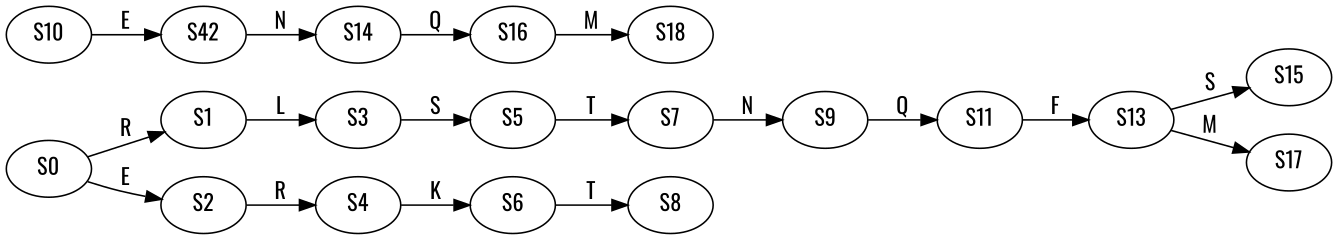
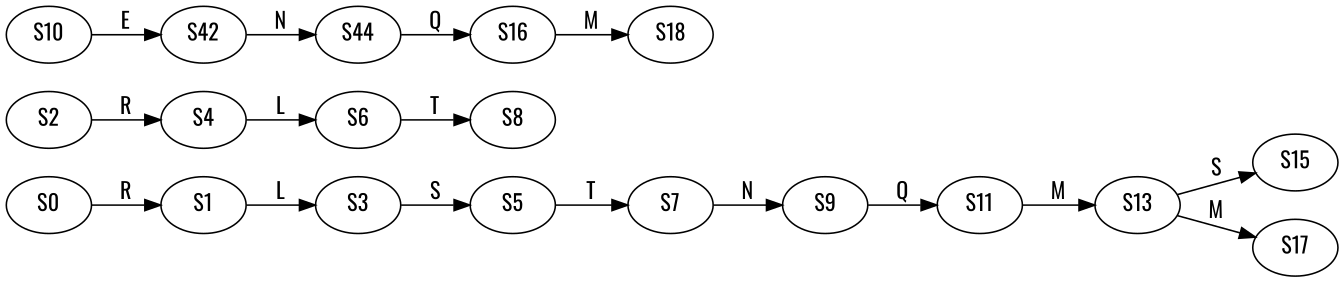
(358, 35) -> (358, 35)
(1056, 108) -> (1059, 193)
(116, 190) -> none
(435, 193) -> (281, 108)
